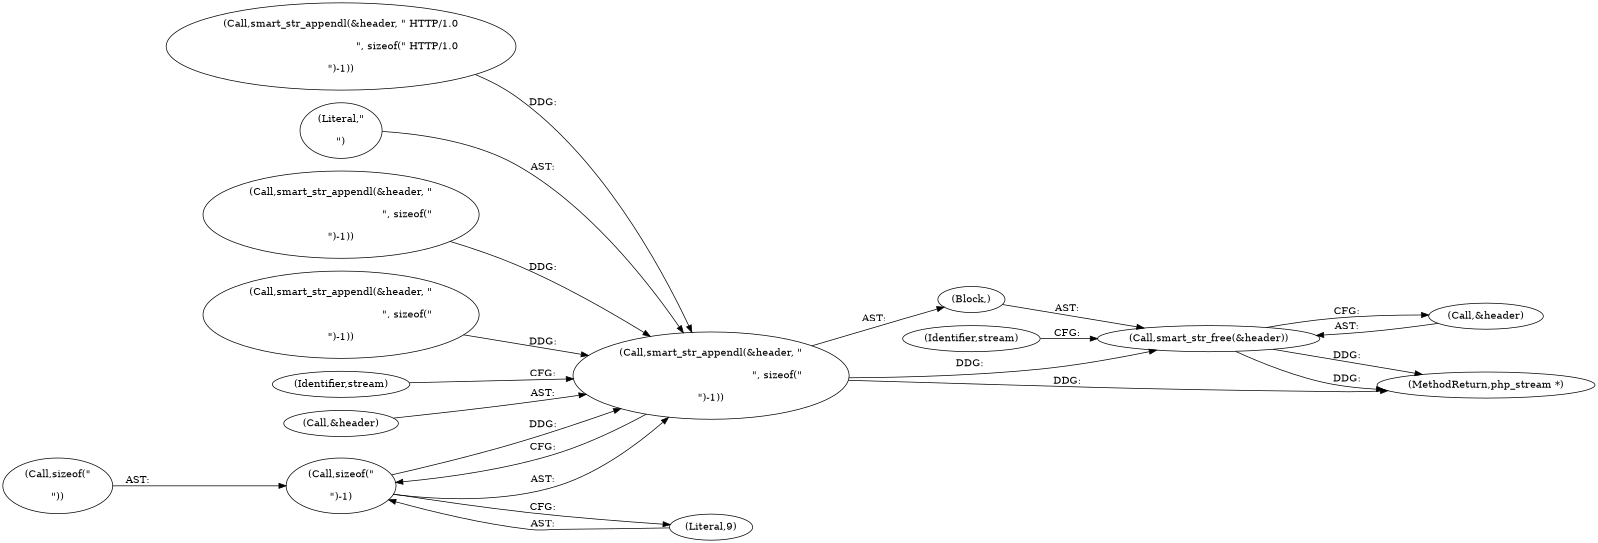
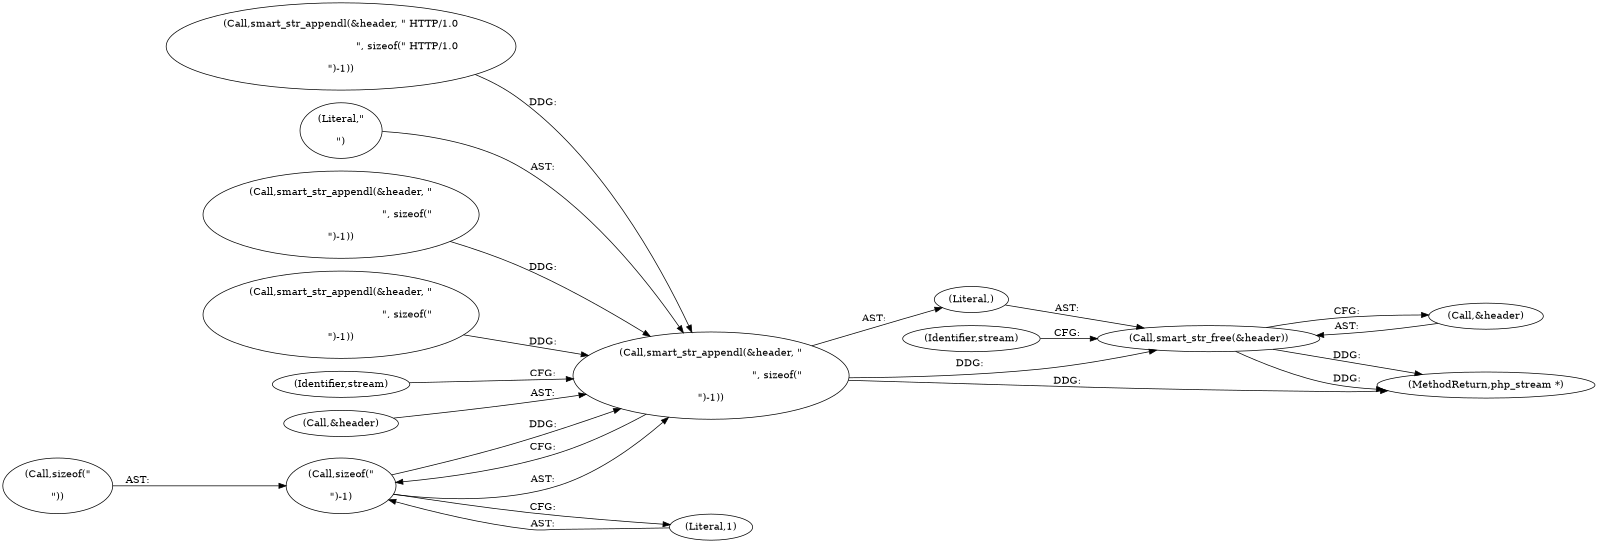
(971, 299) -> (971, 299)
(711, 527) -> (711, 527)
